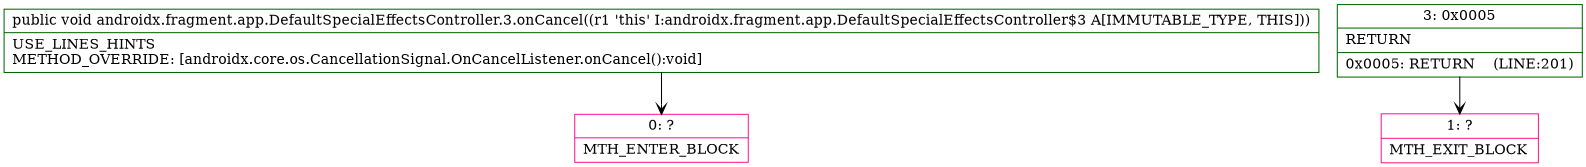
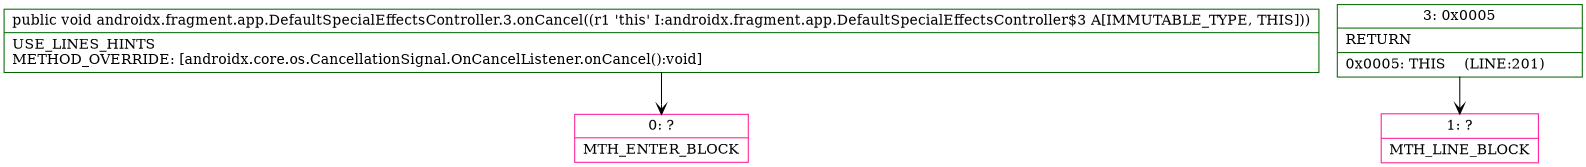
(1460, 64) -> (1446, 64)
(1459, 150) -> (1460, 150)
